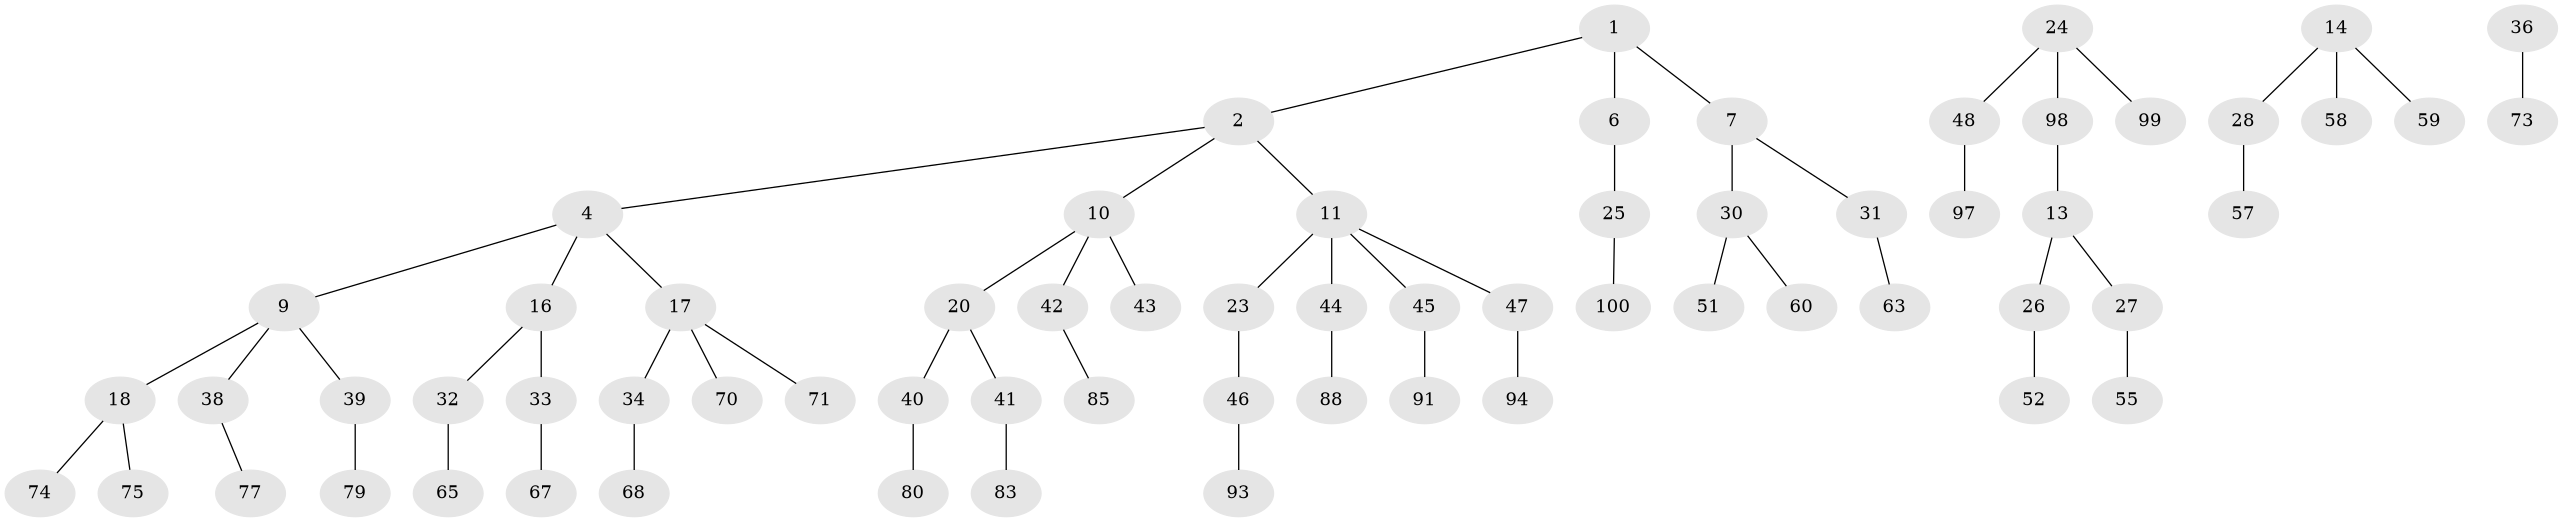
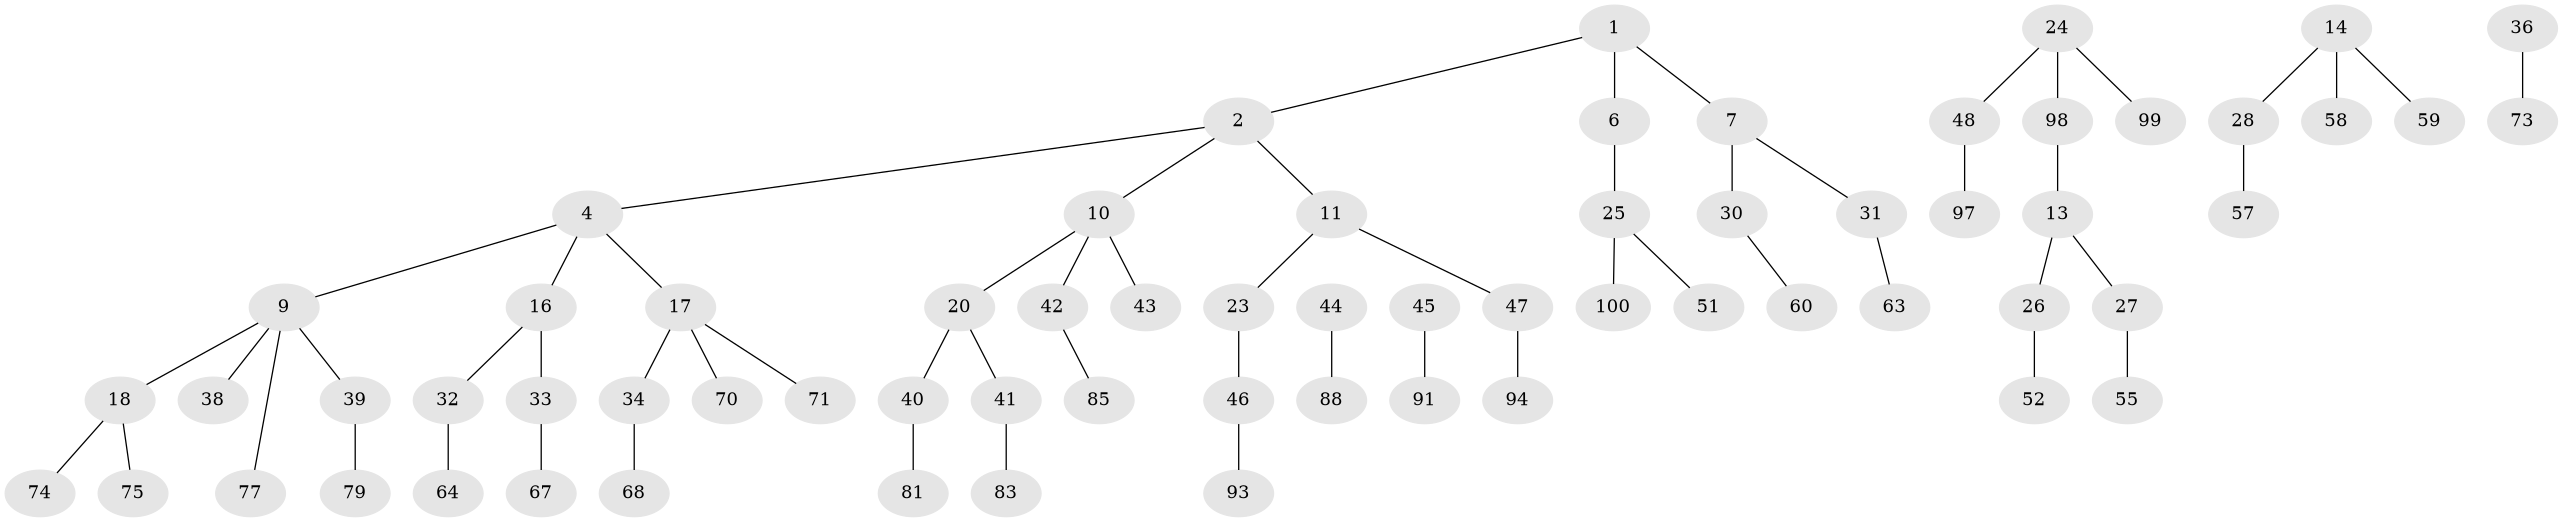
(1332, 261) -> none
(1378, 261) -> none
(1720, 261) -> (1662, 261)
(232, 447) -> (267, 400)
(448, 493) -> (448, 493)
(913, 493) -> (913, 493)
